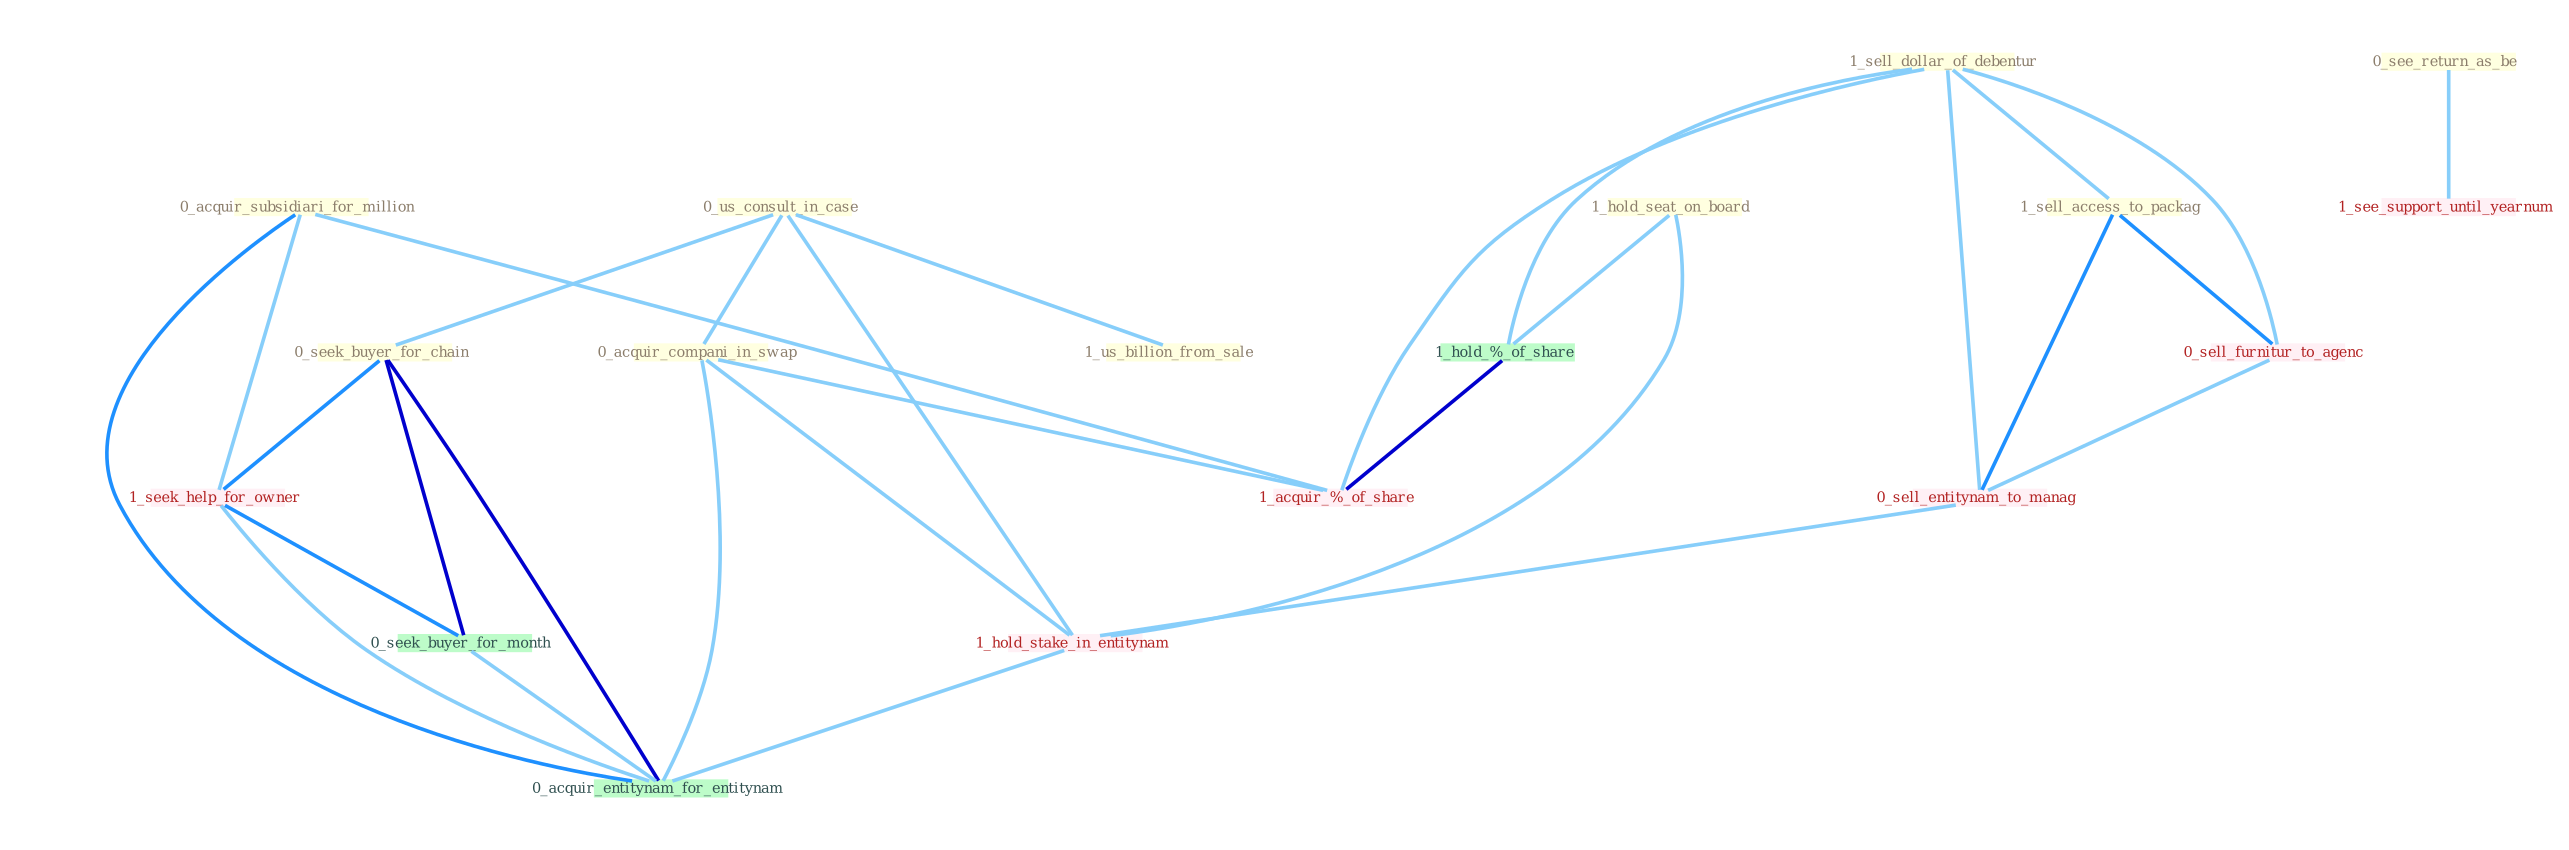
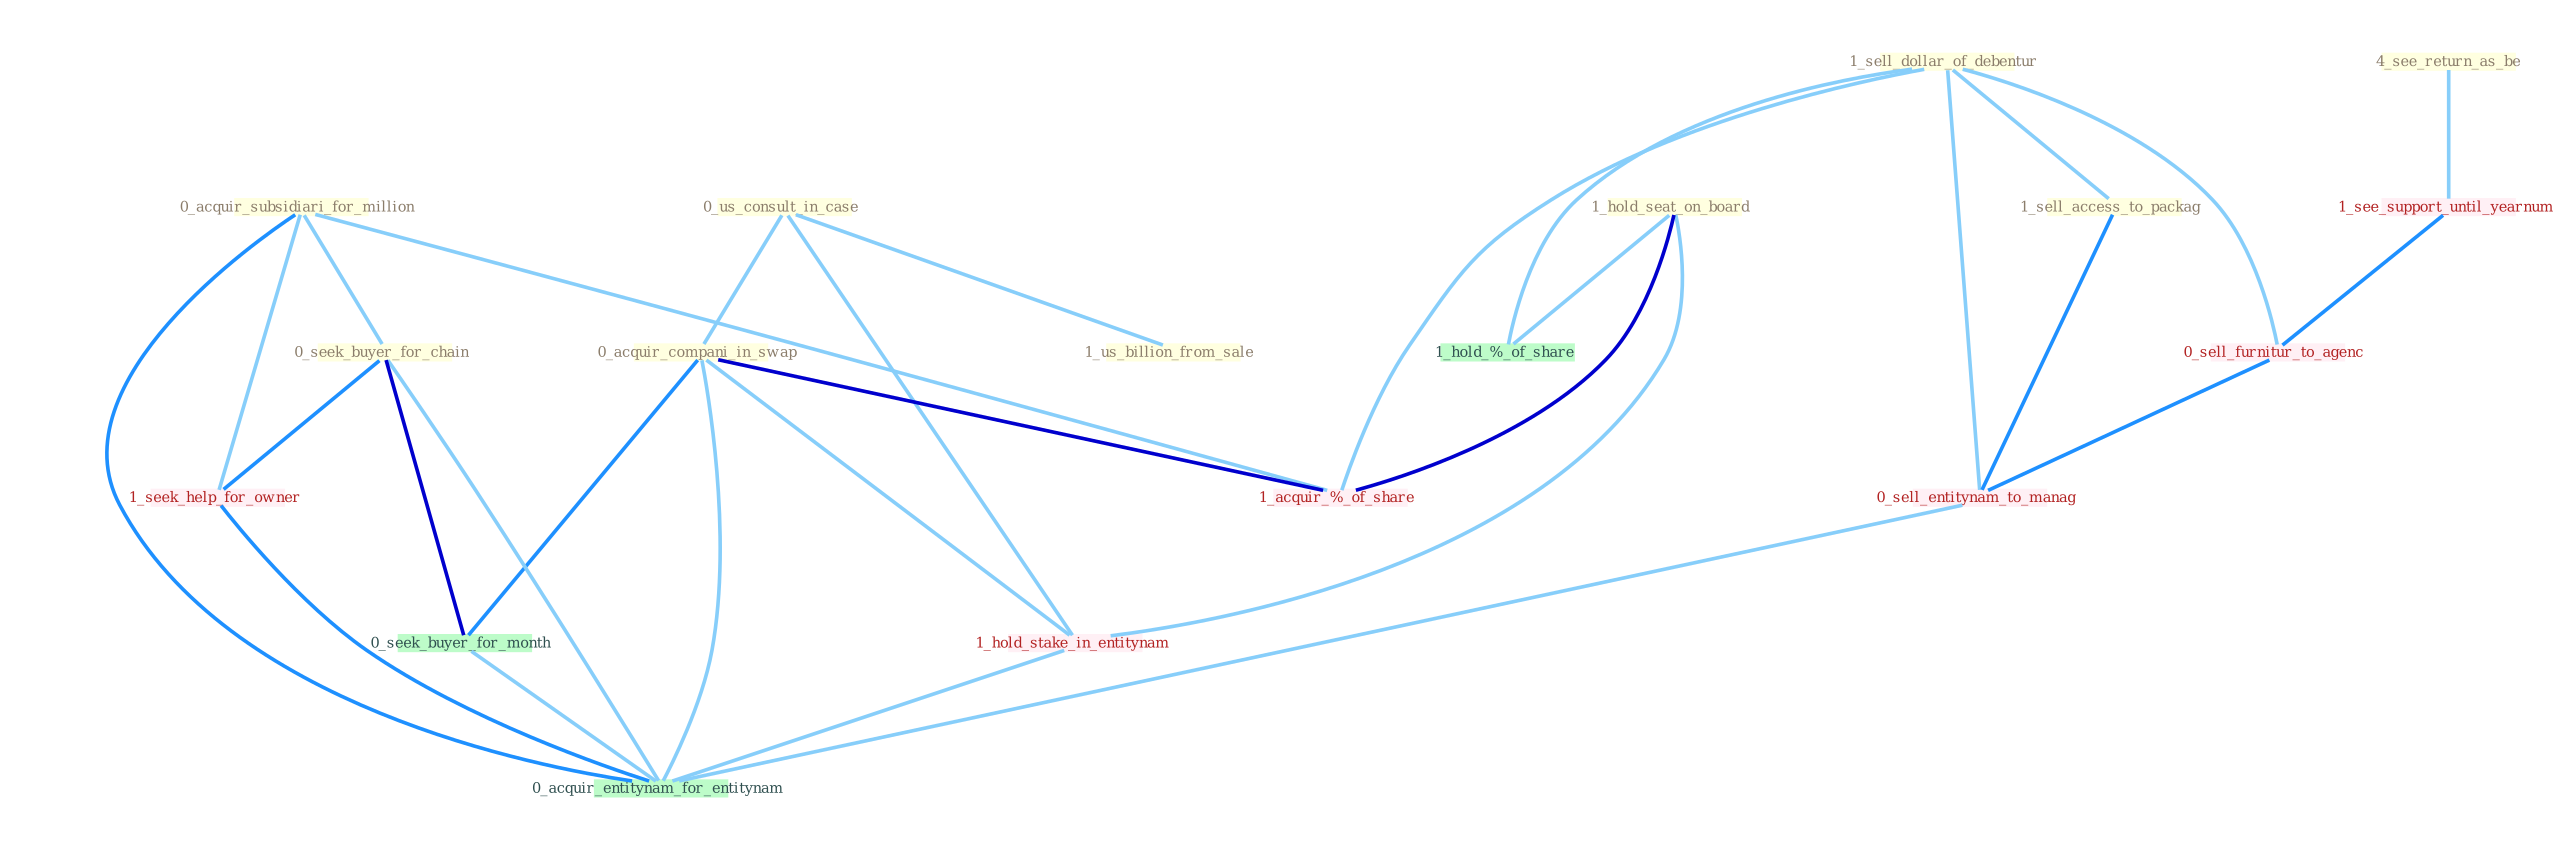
(2449, 62) -> (2449, 62)
(613, 270) -> (343, 280)
(2196, 280) -> (2363, 280)
(960, 412) -> (960, 412)
(1424, 425) -> (1559, 399)
(2129, 425) -> (2129, 425)
(526, 569) -> (513, 547)
(1528, 570) -> (1321, 643)
(342, 571) -> (583, 498)
(412, 679) -> (412, 679)
